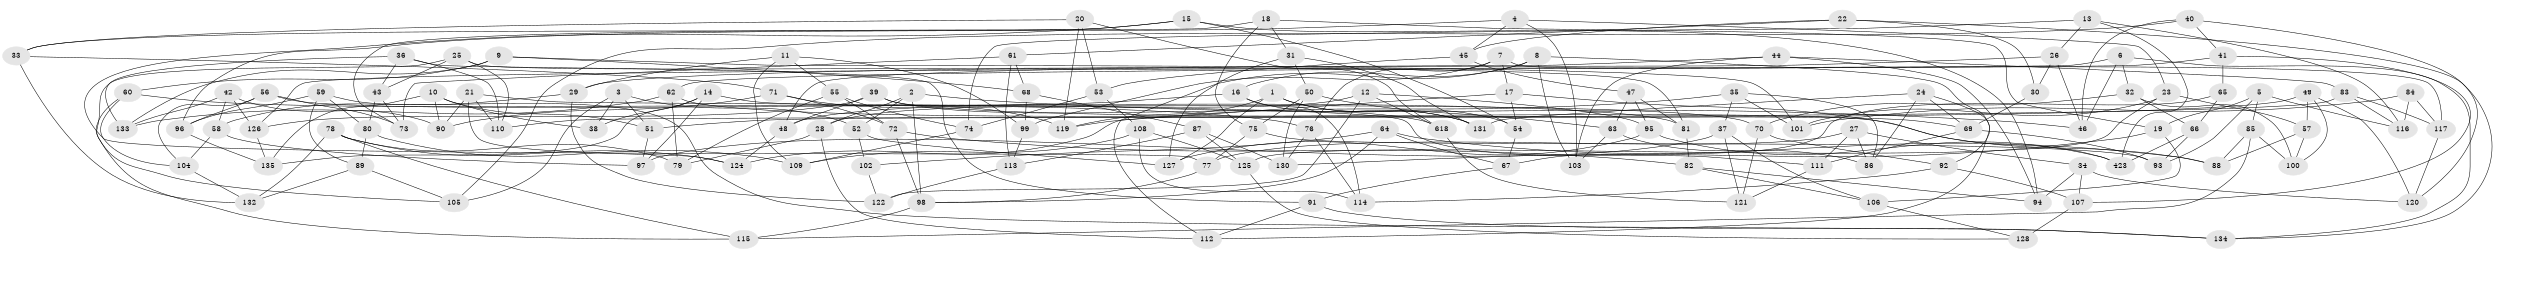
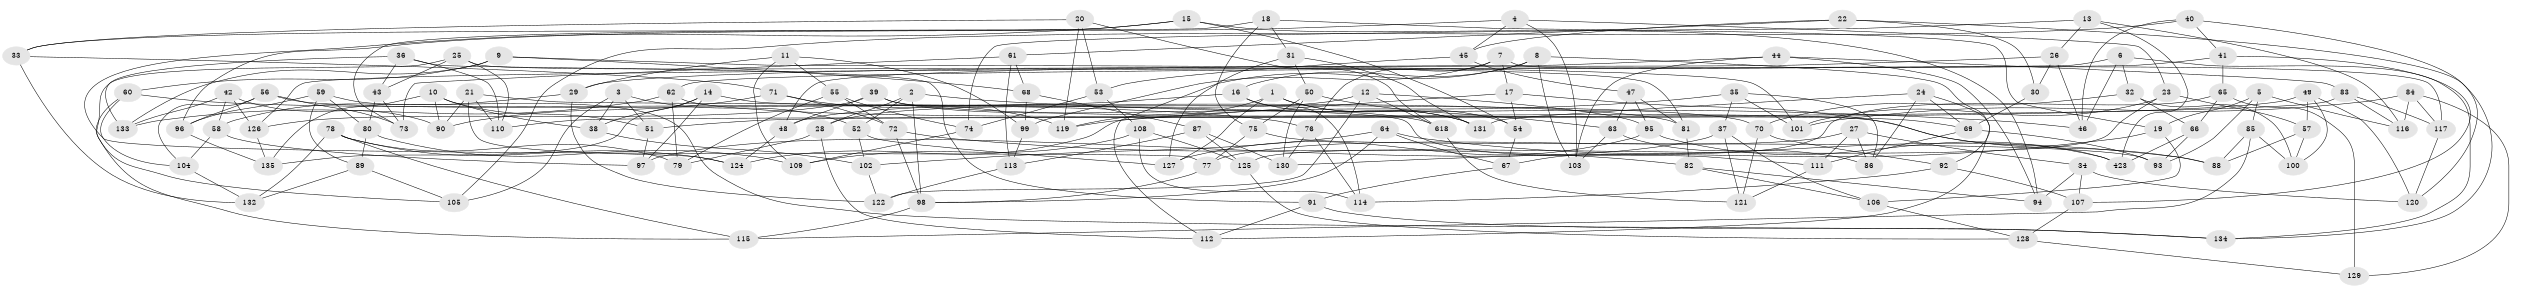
none -> (698, 147)
none -> (2354, 276)
